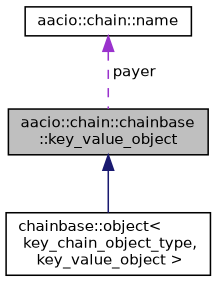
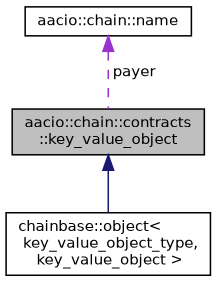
(108, 132) -> (108, 132)
(108, 244) -> (108, 244)
